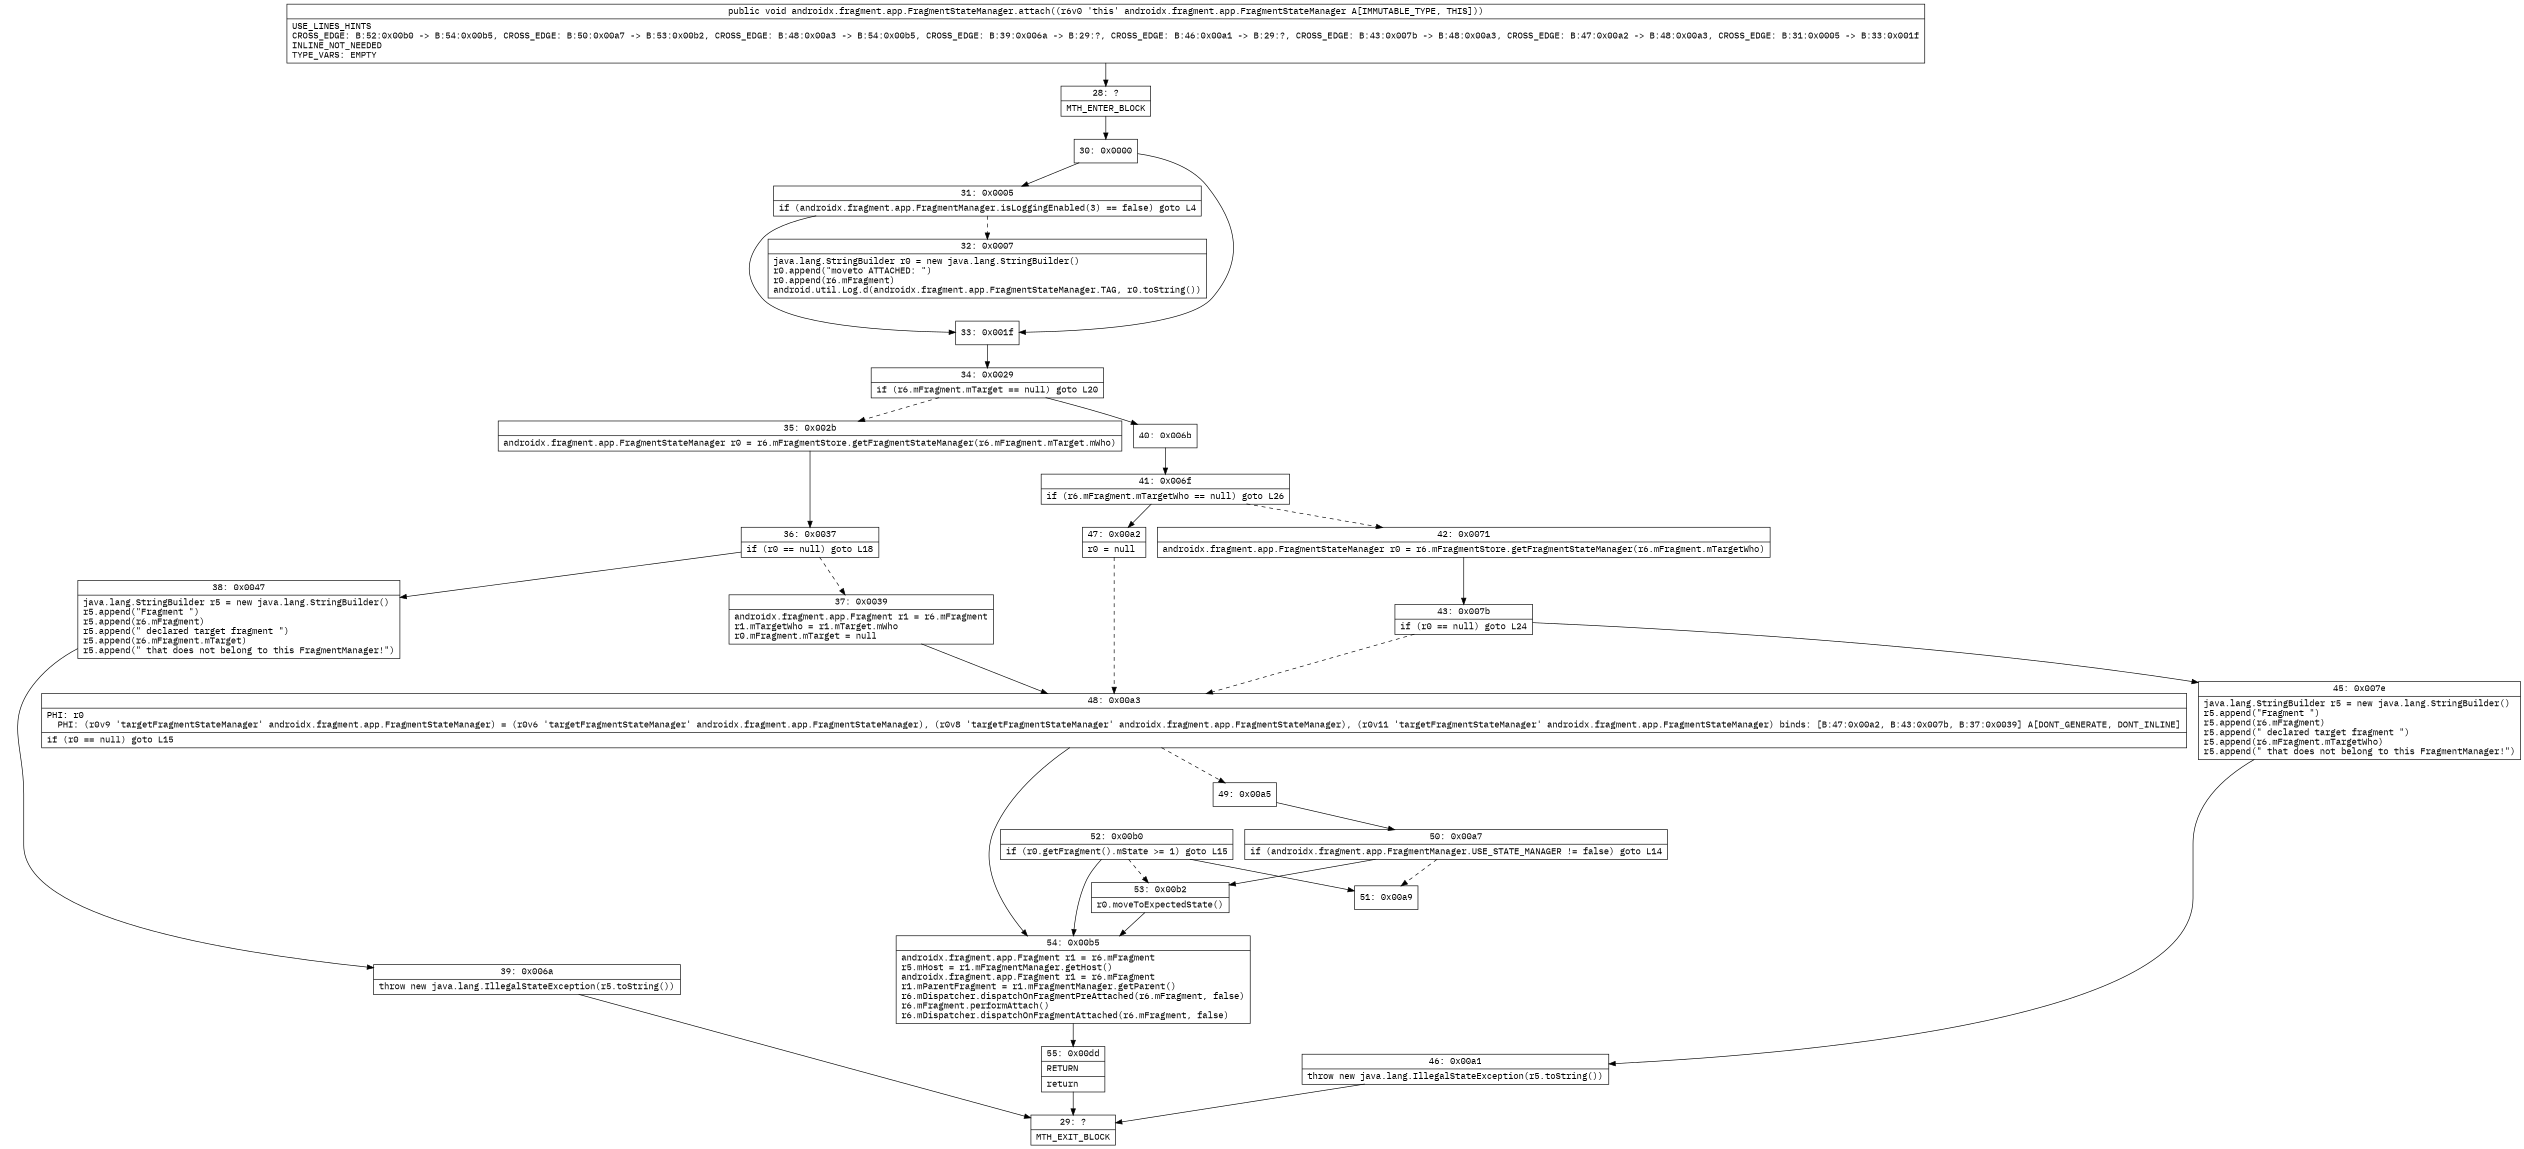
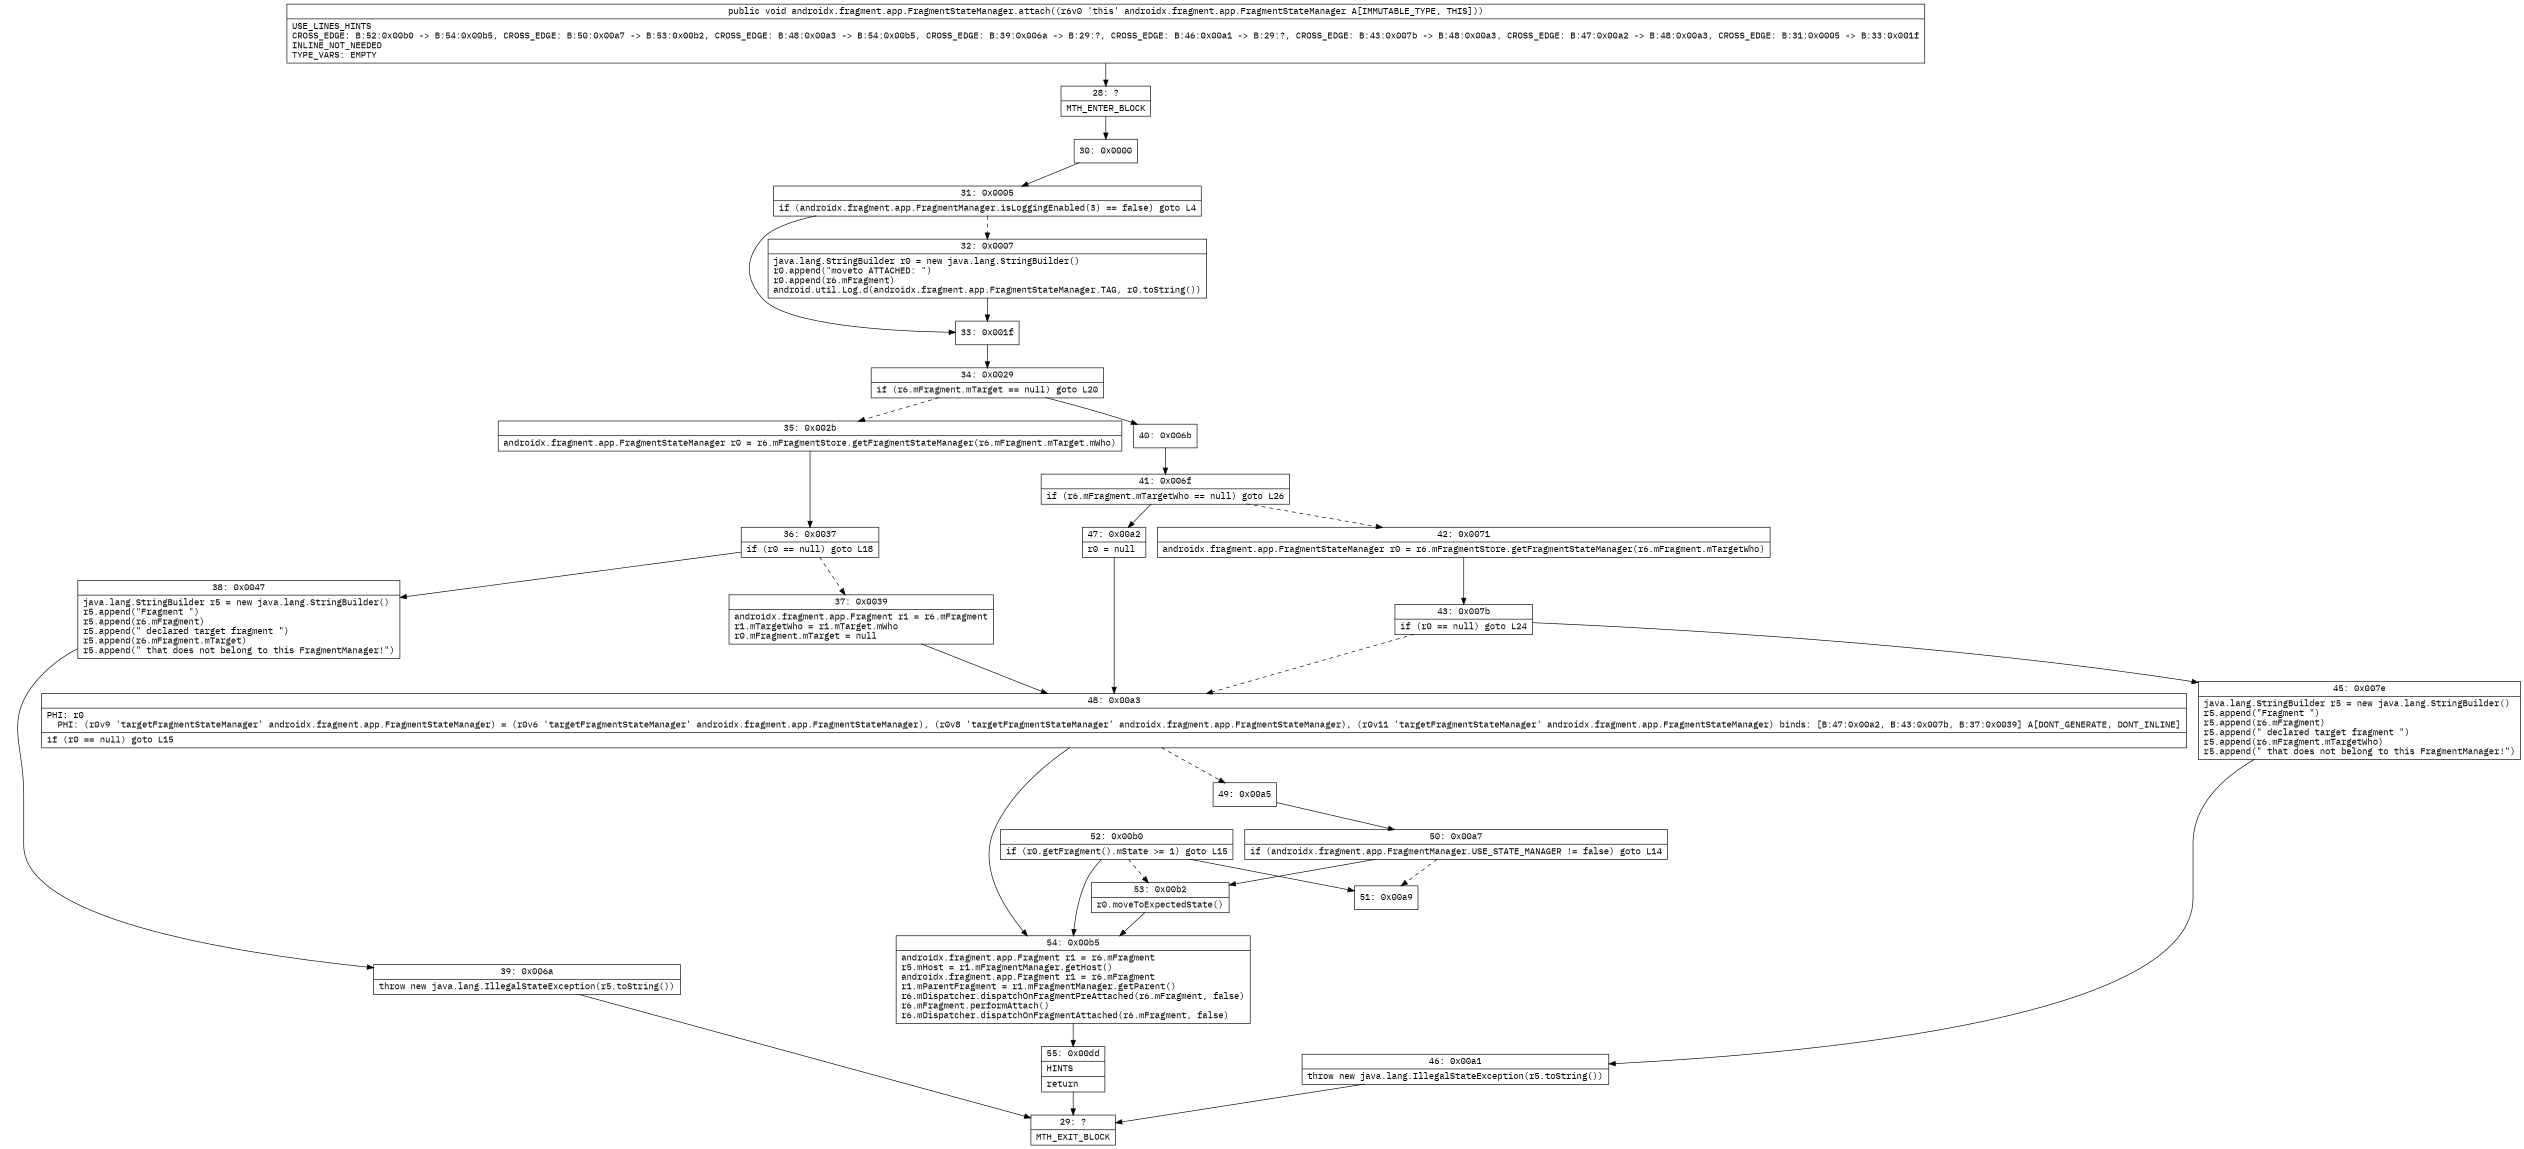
(1215, 294) -> (987, 306)
(1114, 622) -> (1114, 622)
(1063, 1069) -> (1060, 1069)
